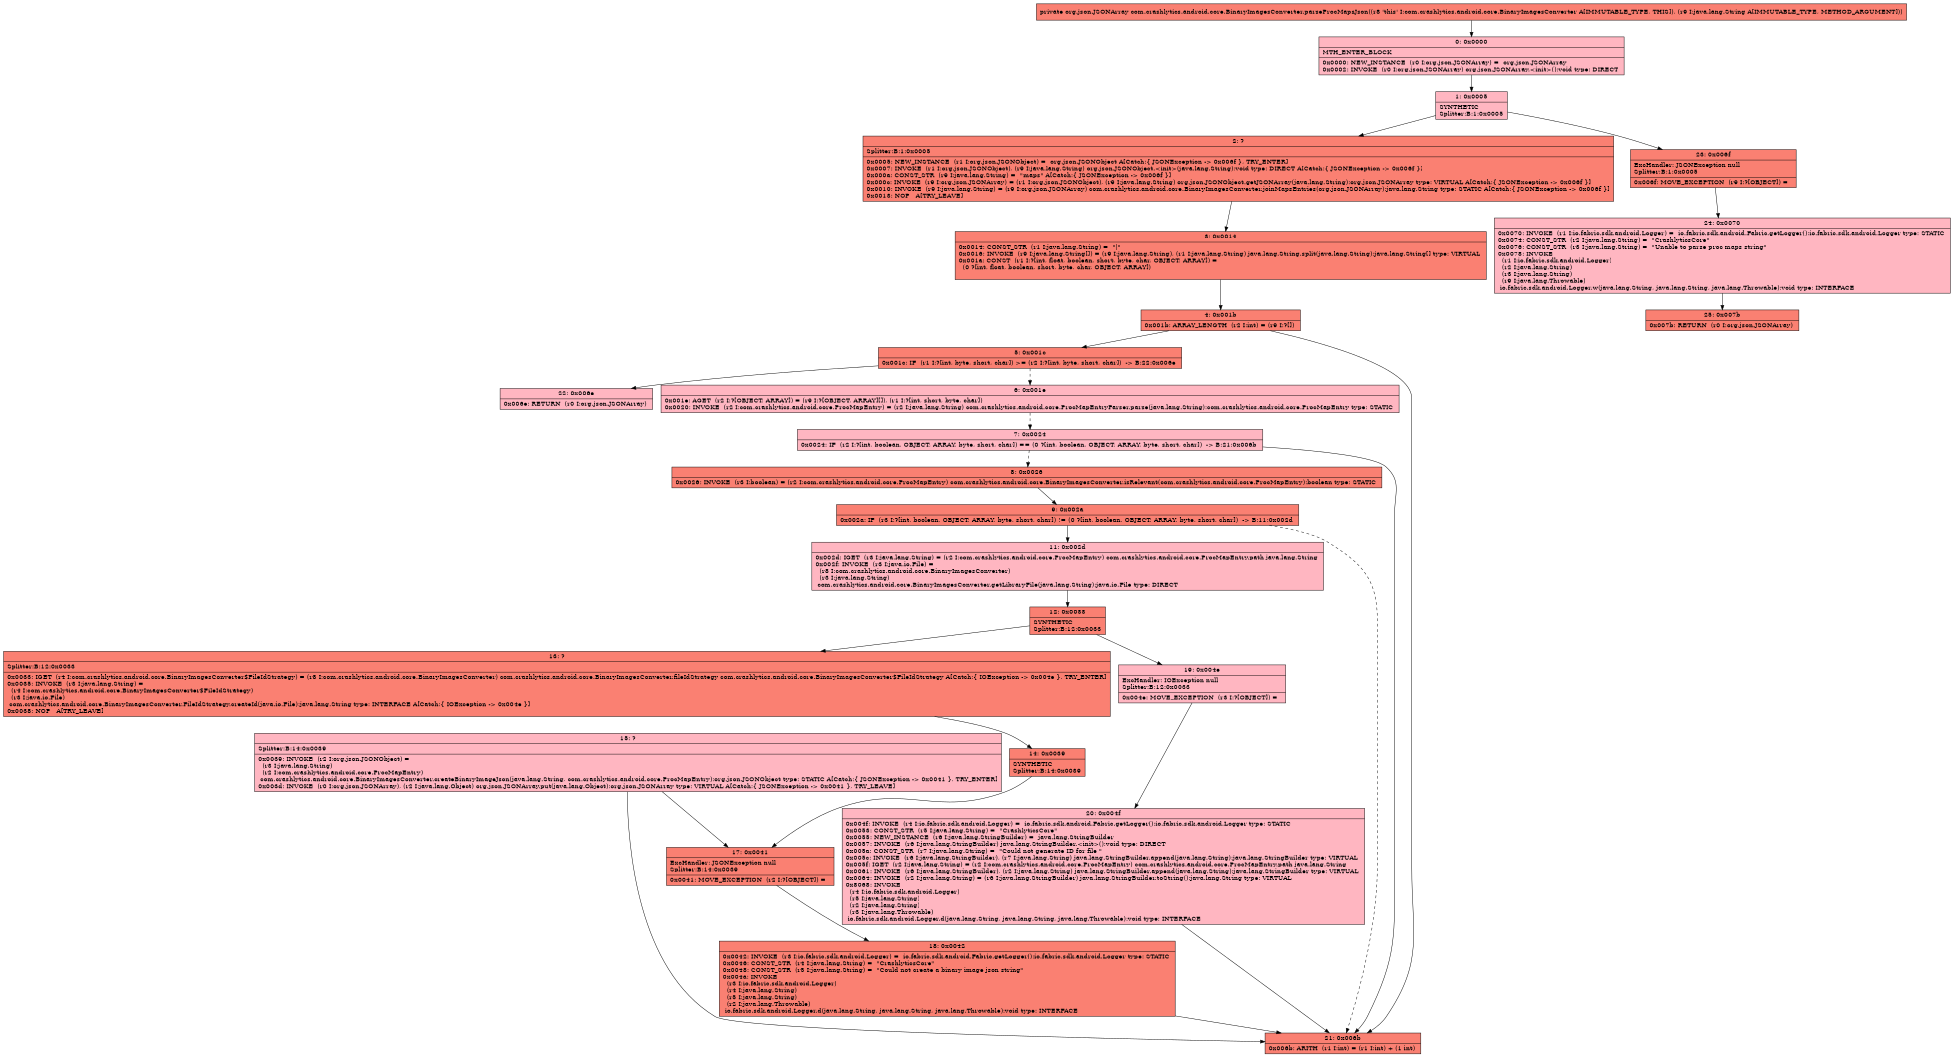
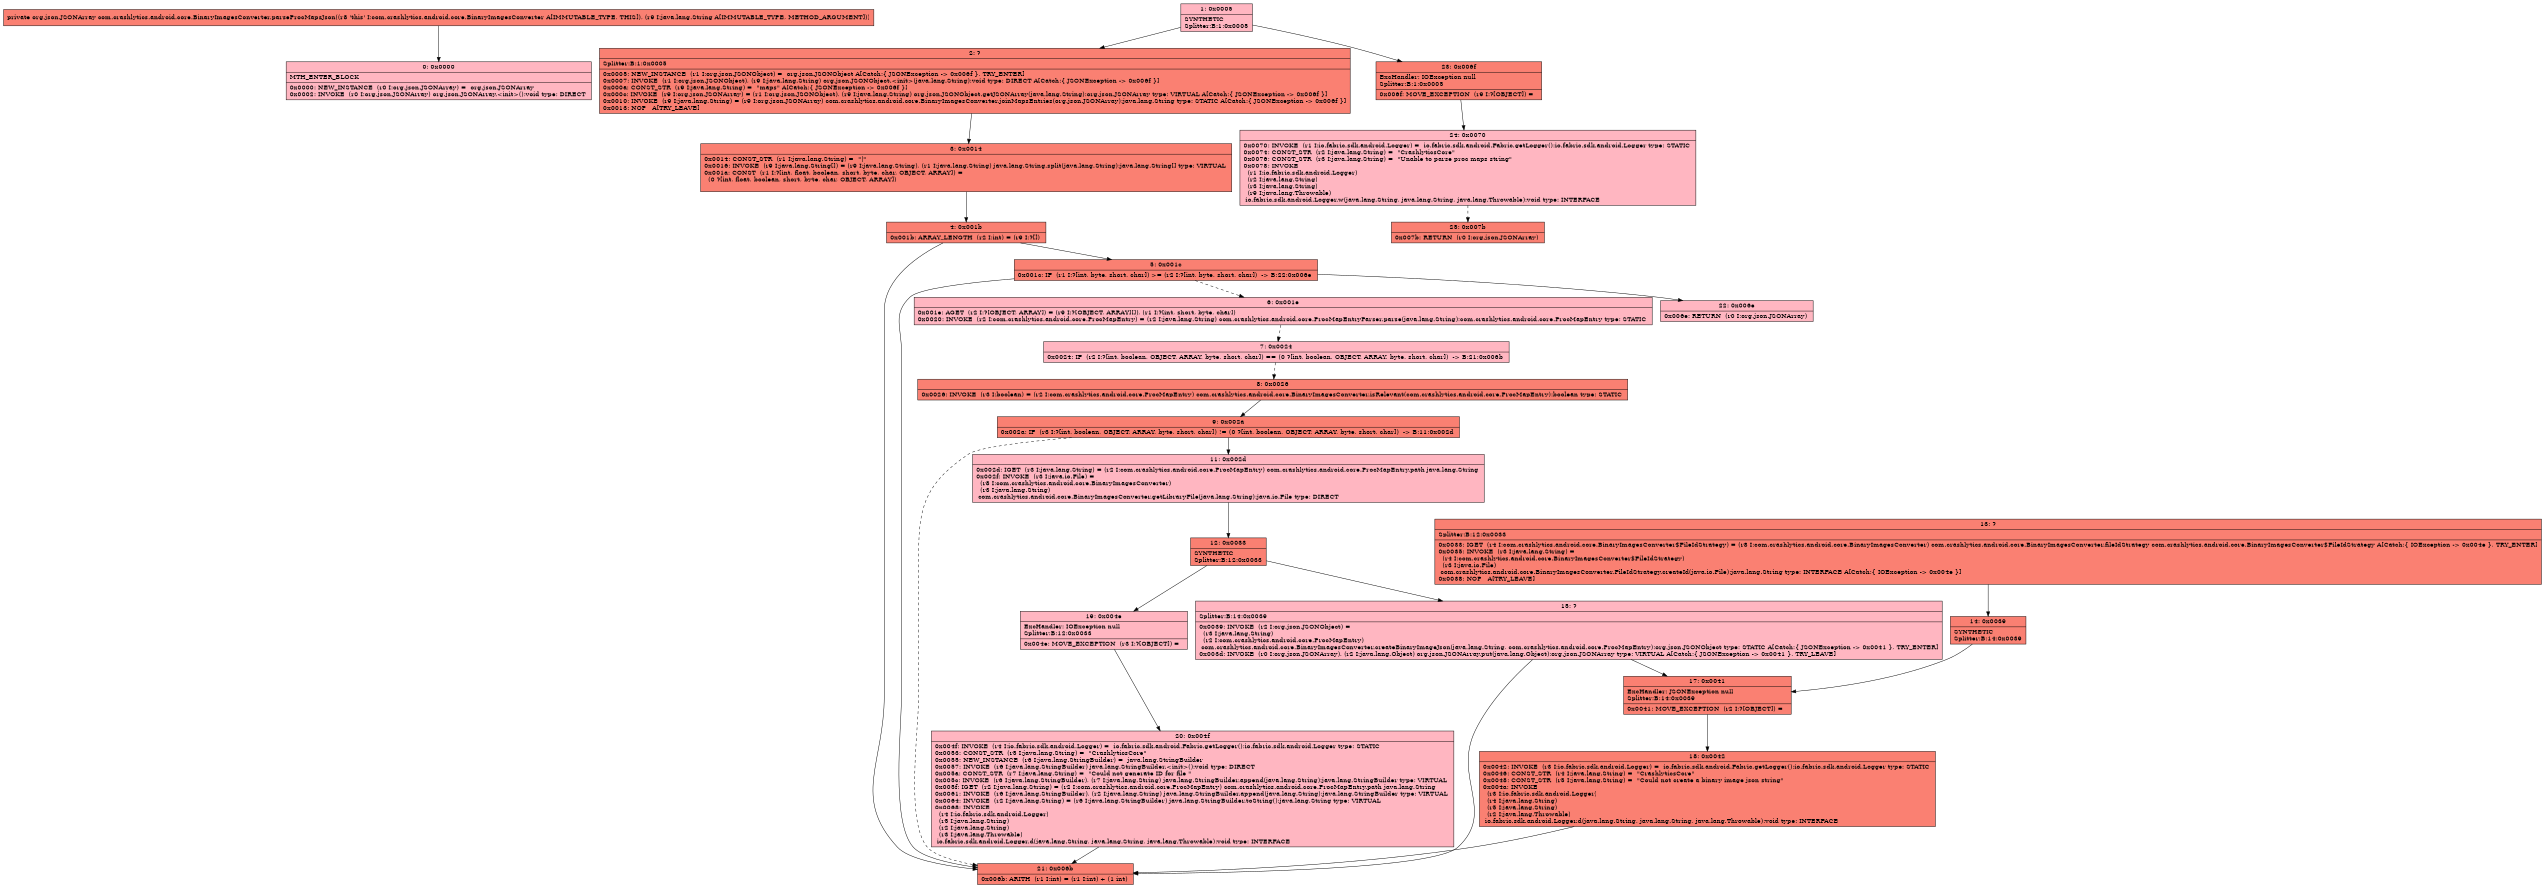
(1472, 81) -> none
(1687, 165) -> (1428, 77)
(1722, 299) -> (1468, 211)
(927, 638) -> (1352, 580)
(1395, 688) -> (901, 550)
(875, 885) -> (965, 808)
